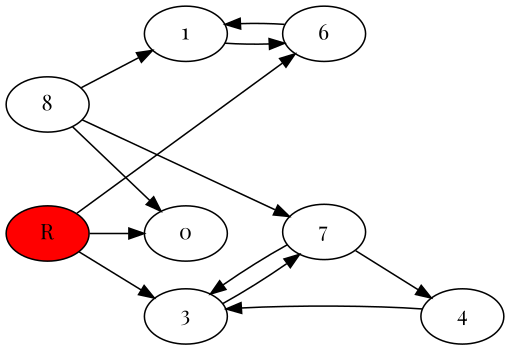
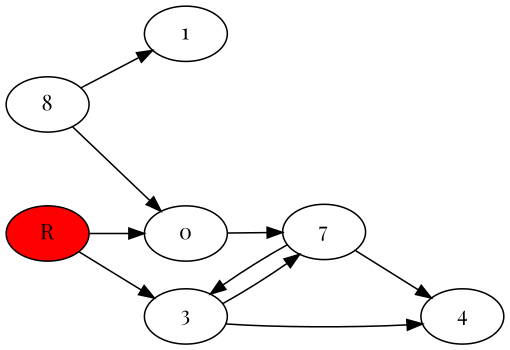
(324, 34) -> none
(179, 165) -> (247, 233)
(332, 306) -> (316, 327)
